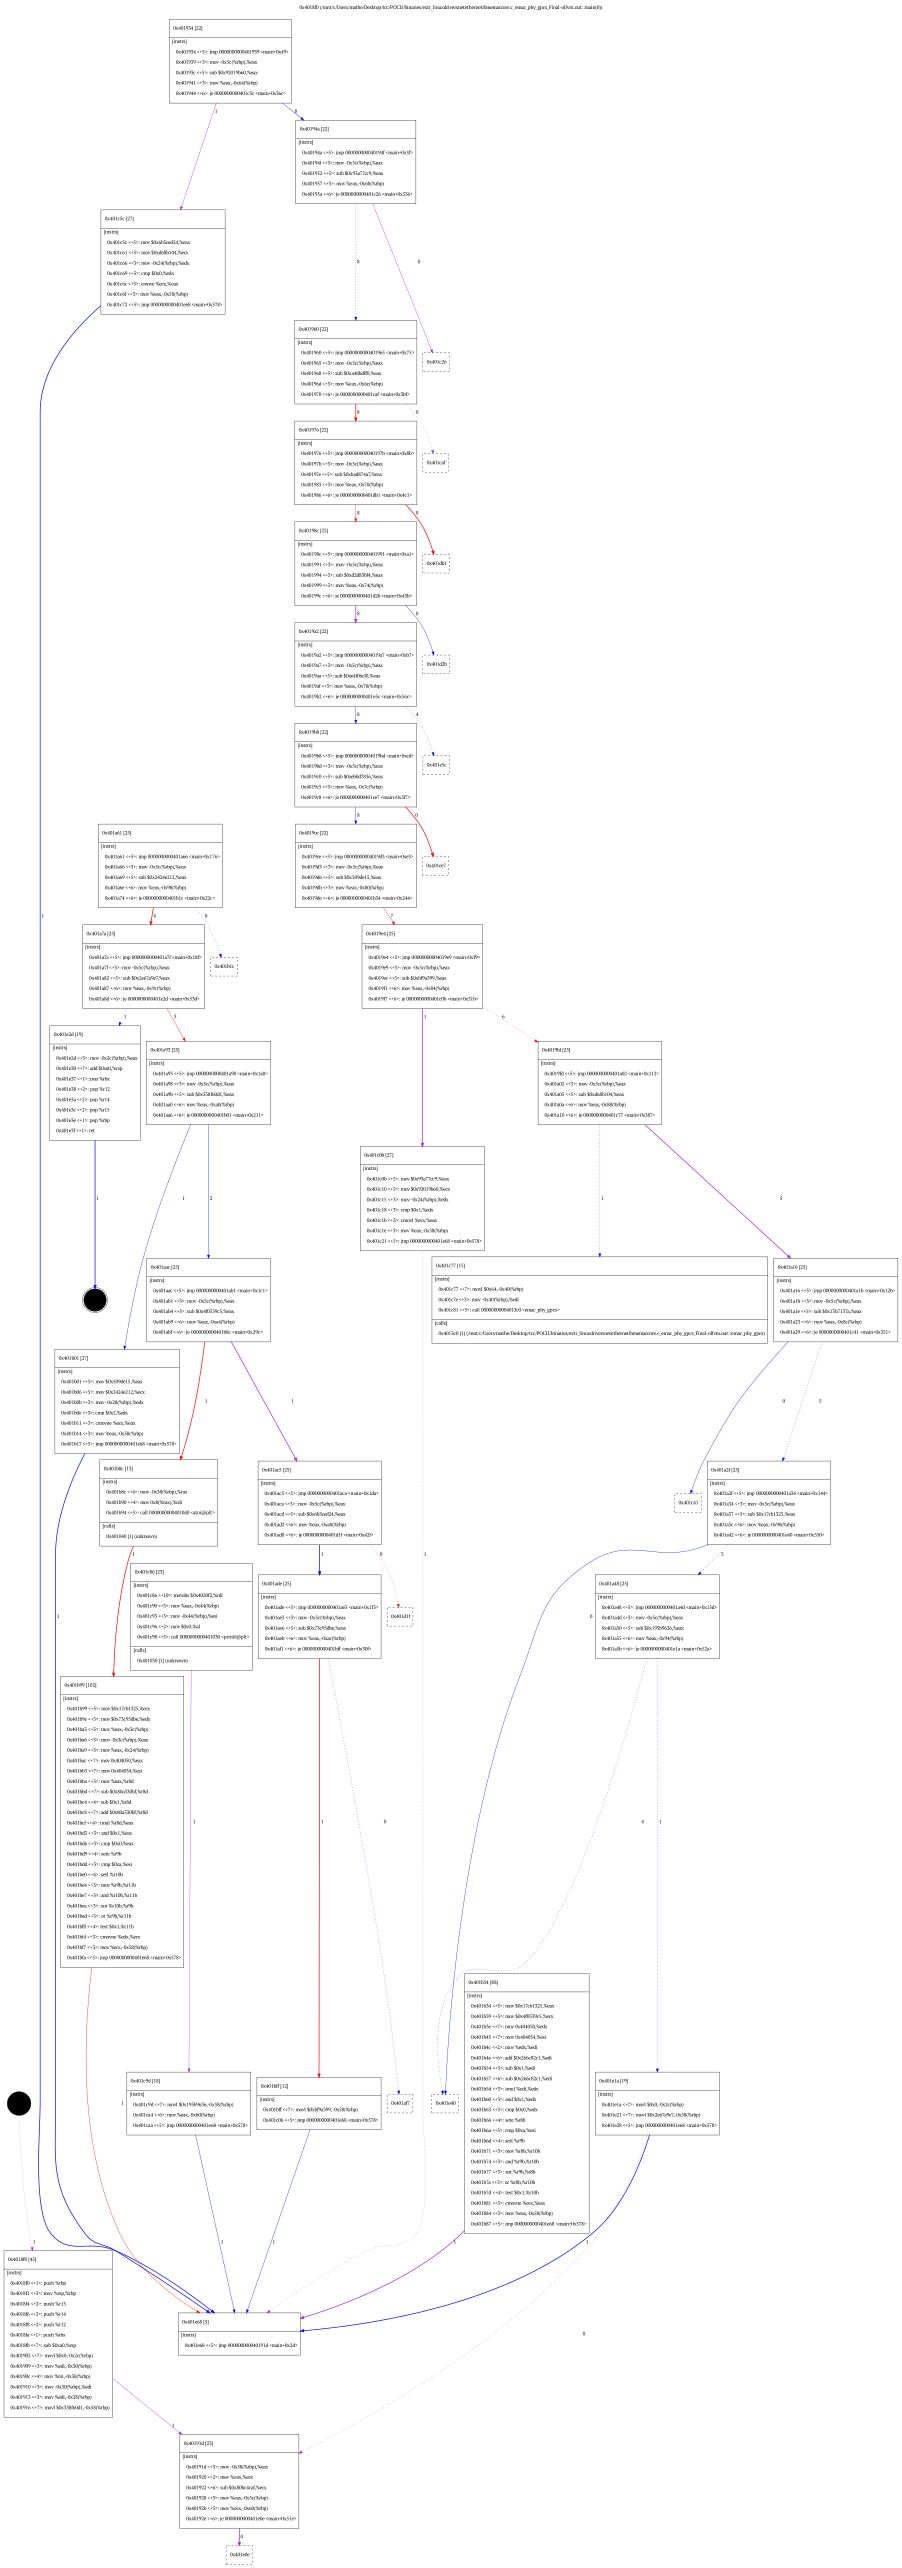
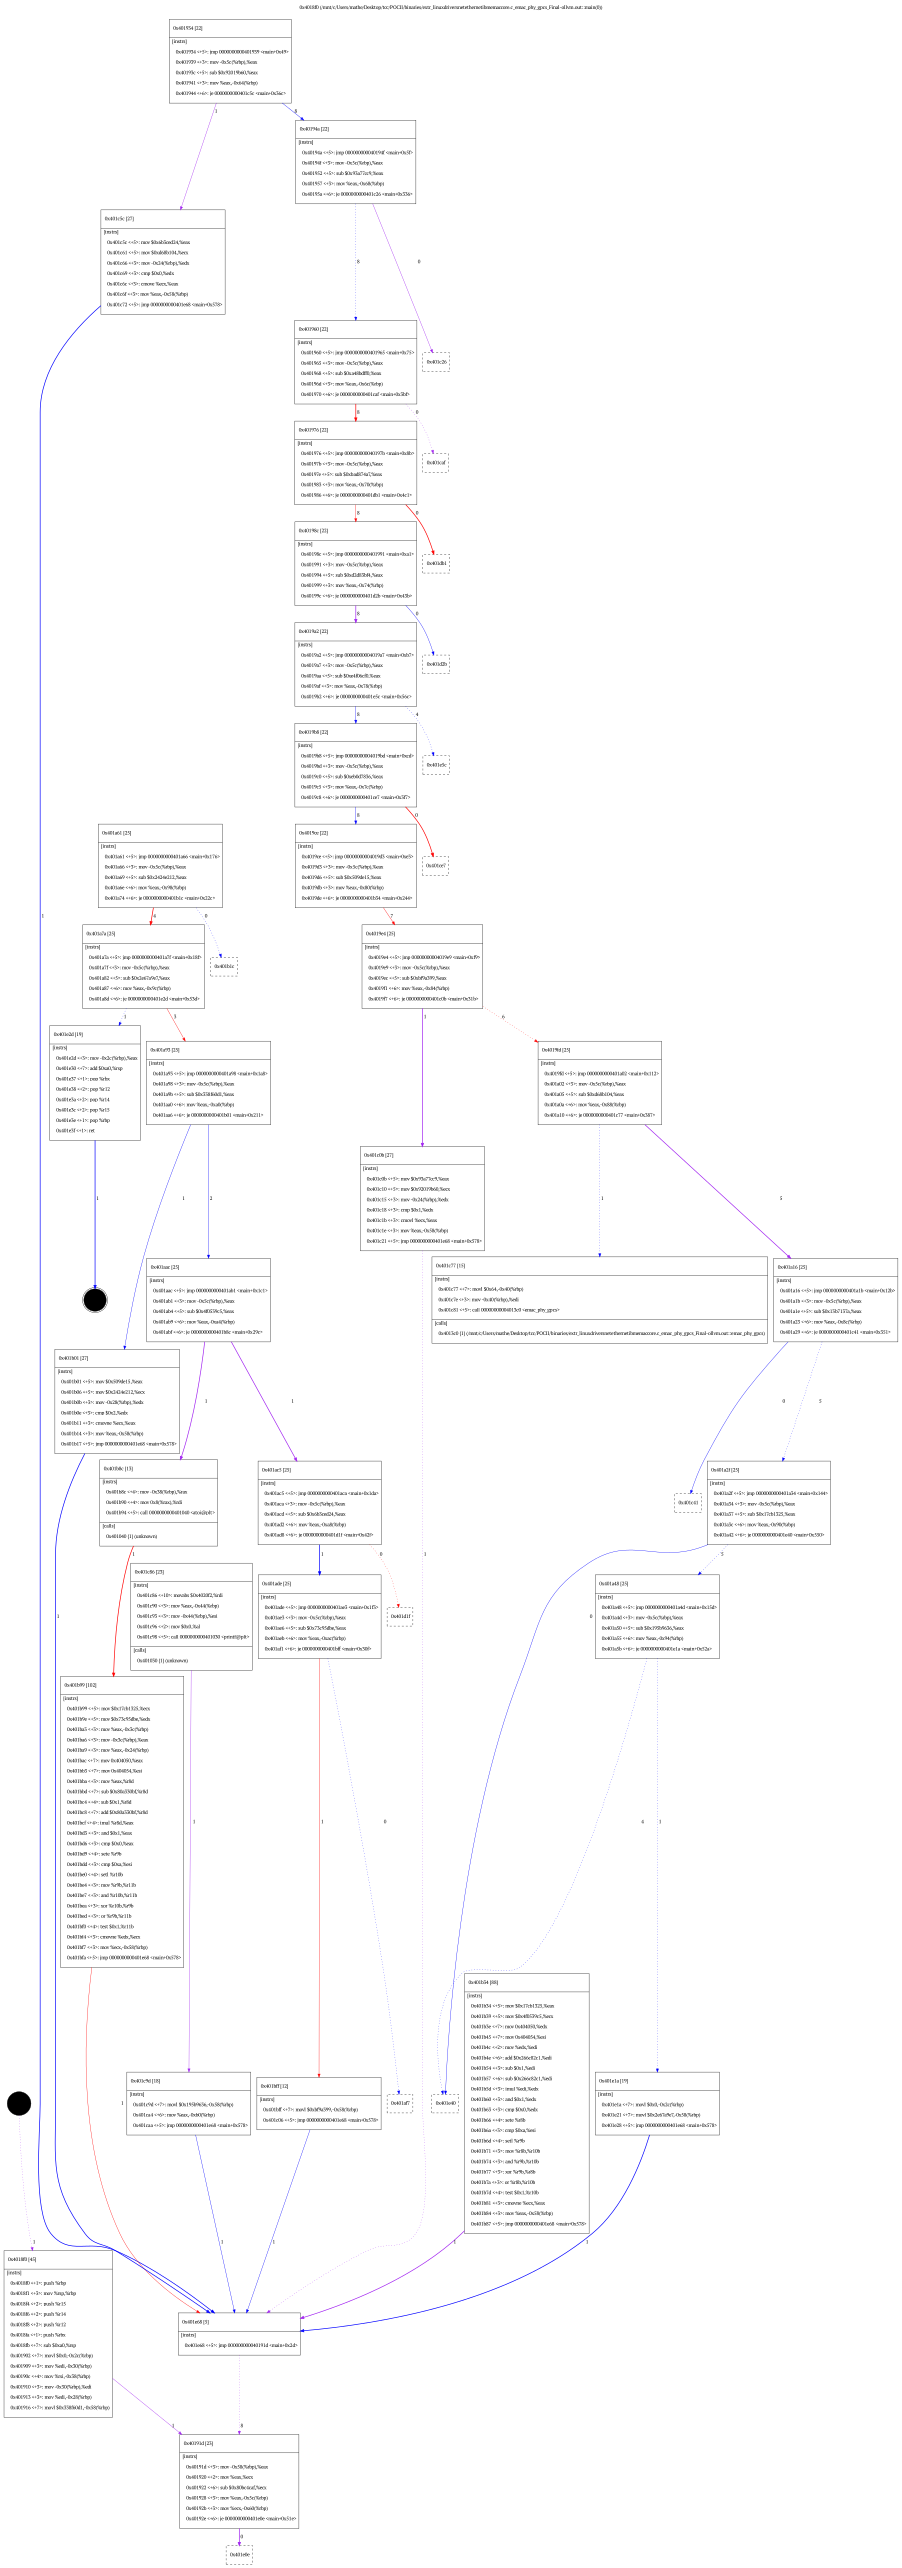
(196, 1400) -> (196, 1400)
(319, 1866) -> (319, 1866)
(505, 2324) -> (239, 2393)
